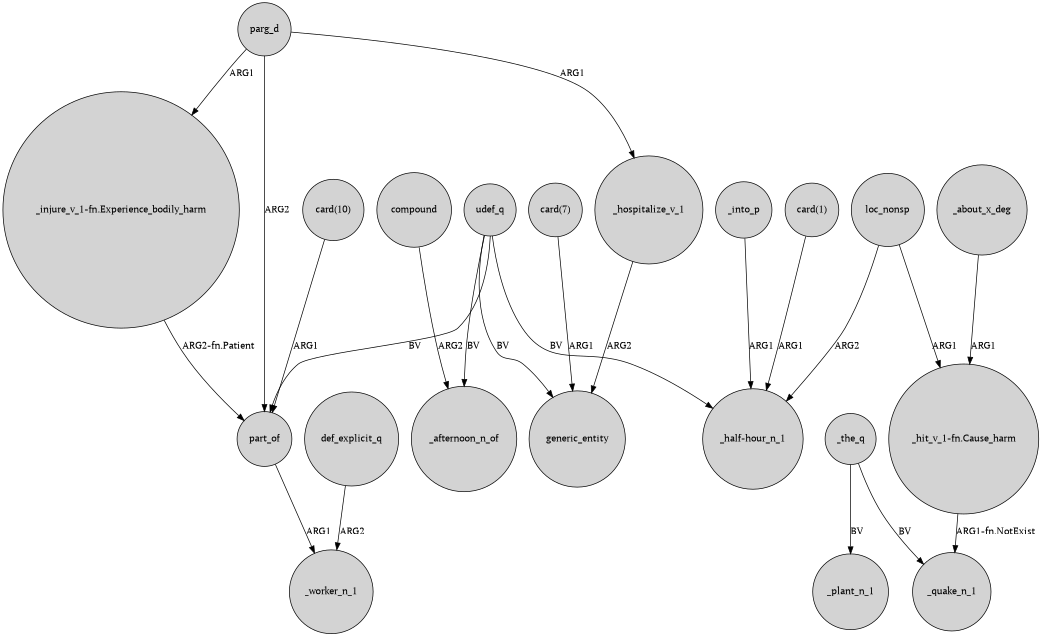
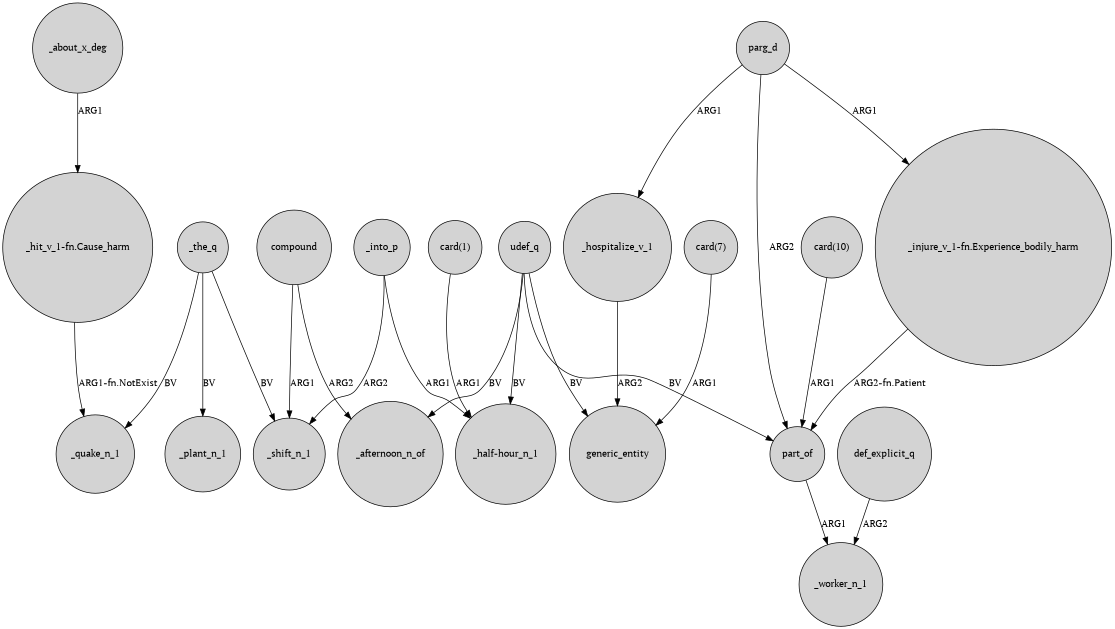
(888, 210) -> none
none -> (289, 454)
